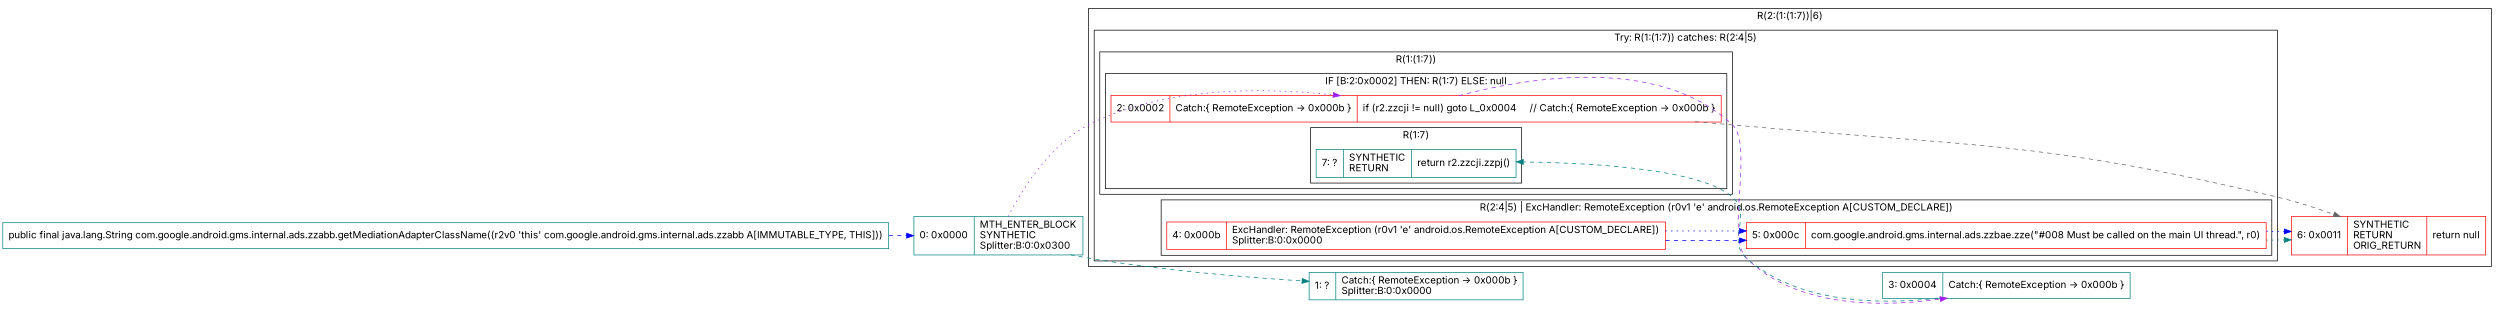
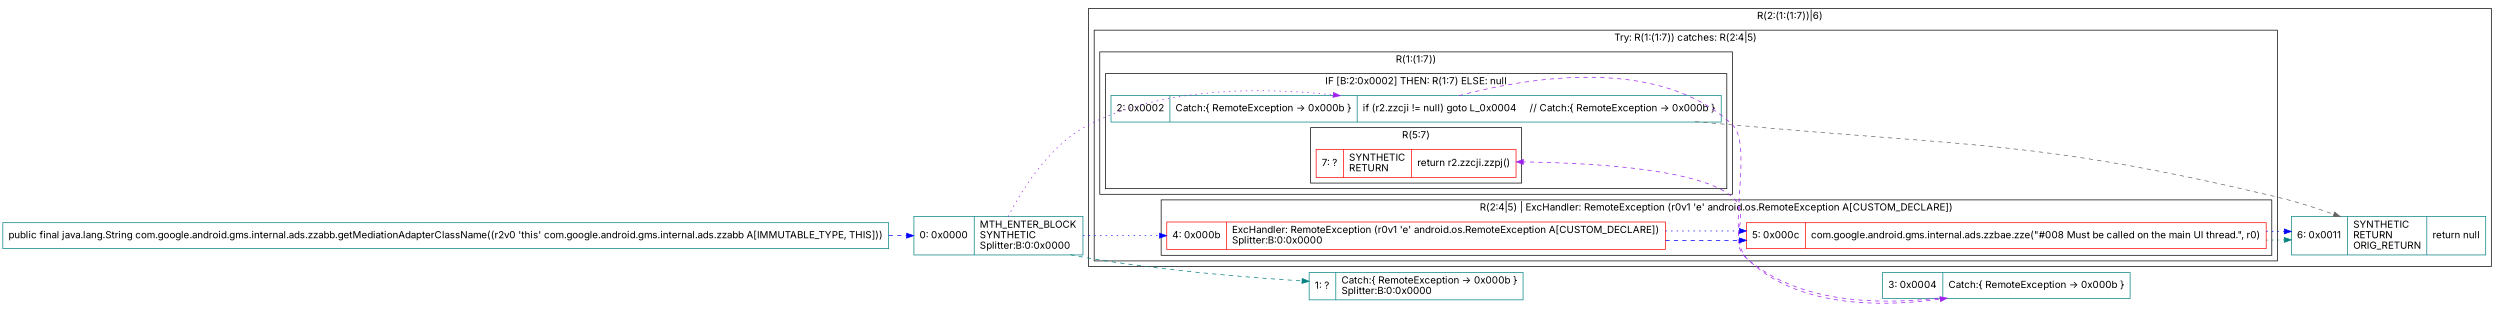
(1416, 109) -> (1416, 109)
(1416, 136) -> (1416, 136)
(1416, 163) -> (1416, 163)
(1702, 182) -> (1702, 182)
none -> (1121, 236)
(2389, 236) -> (2389, 236)
(1025, 246) -> (1025, 246)
